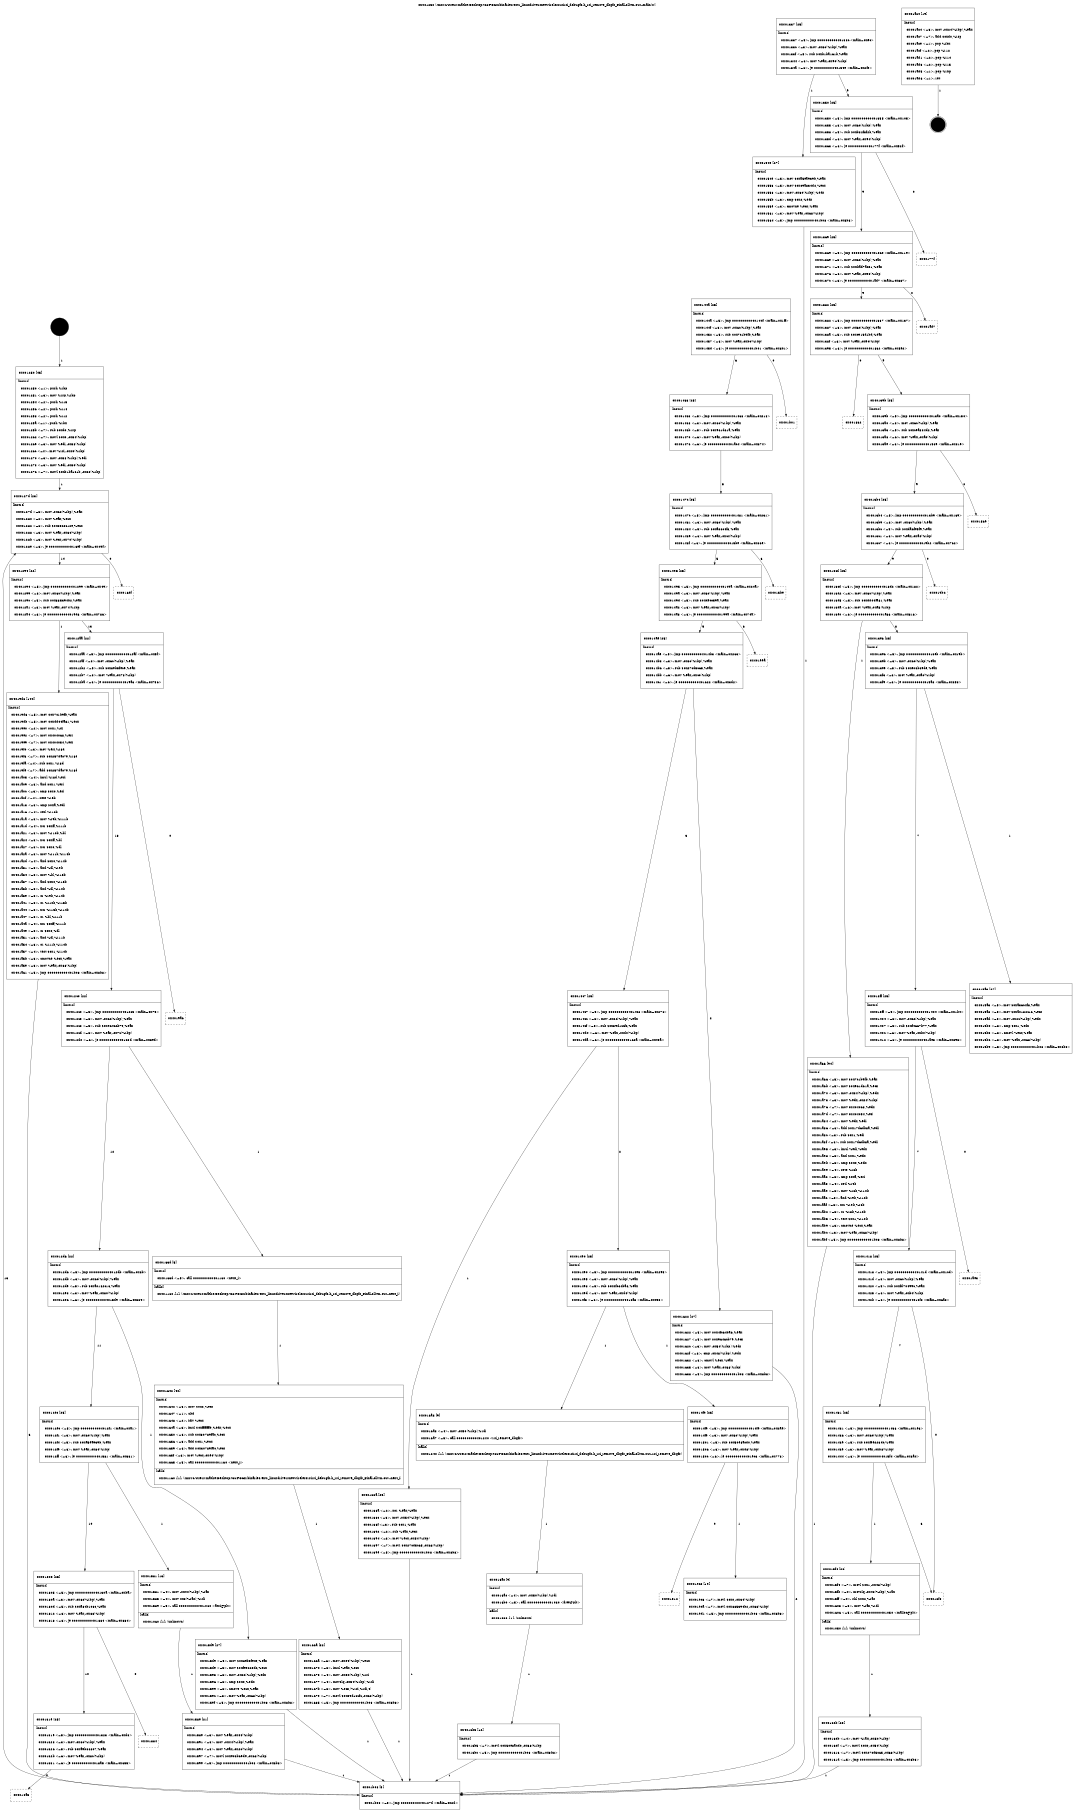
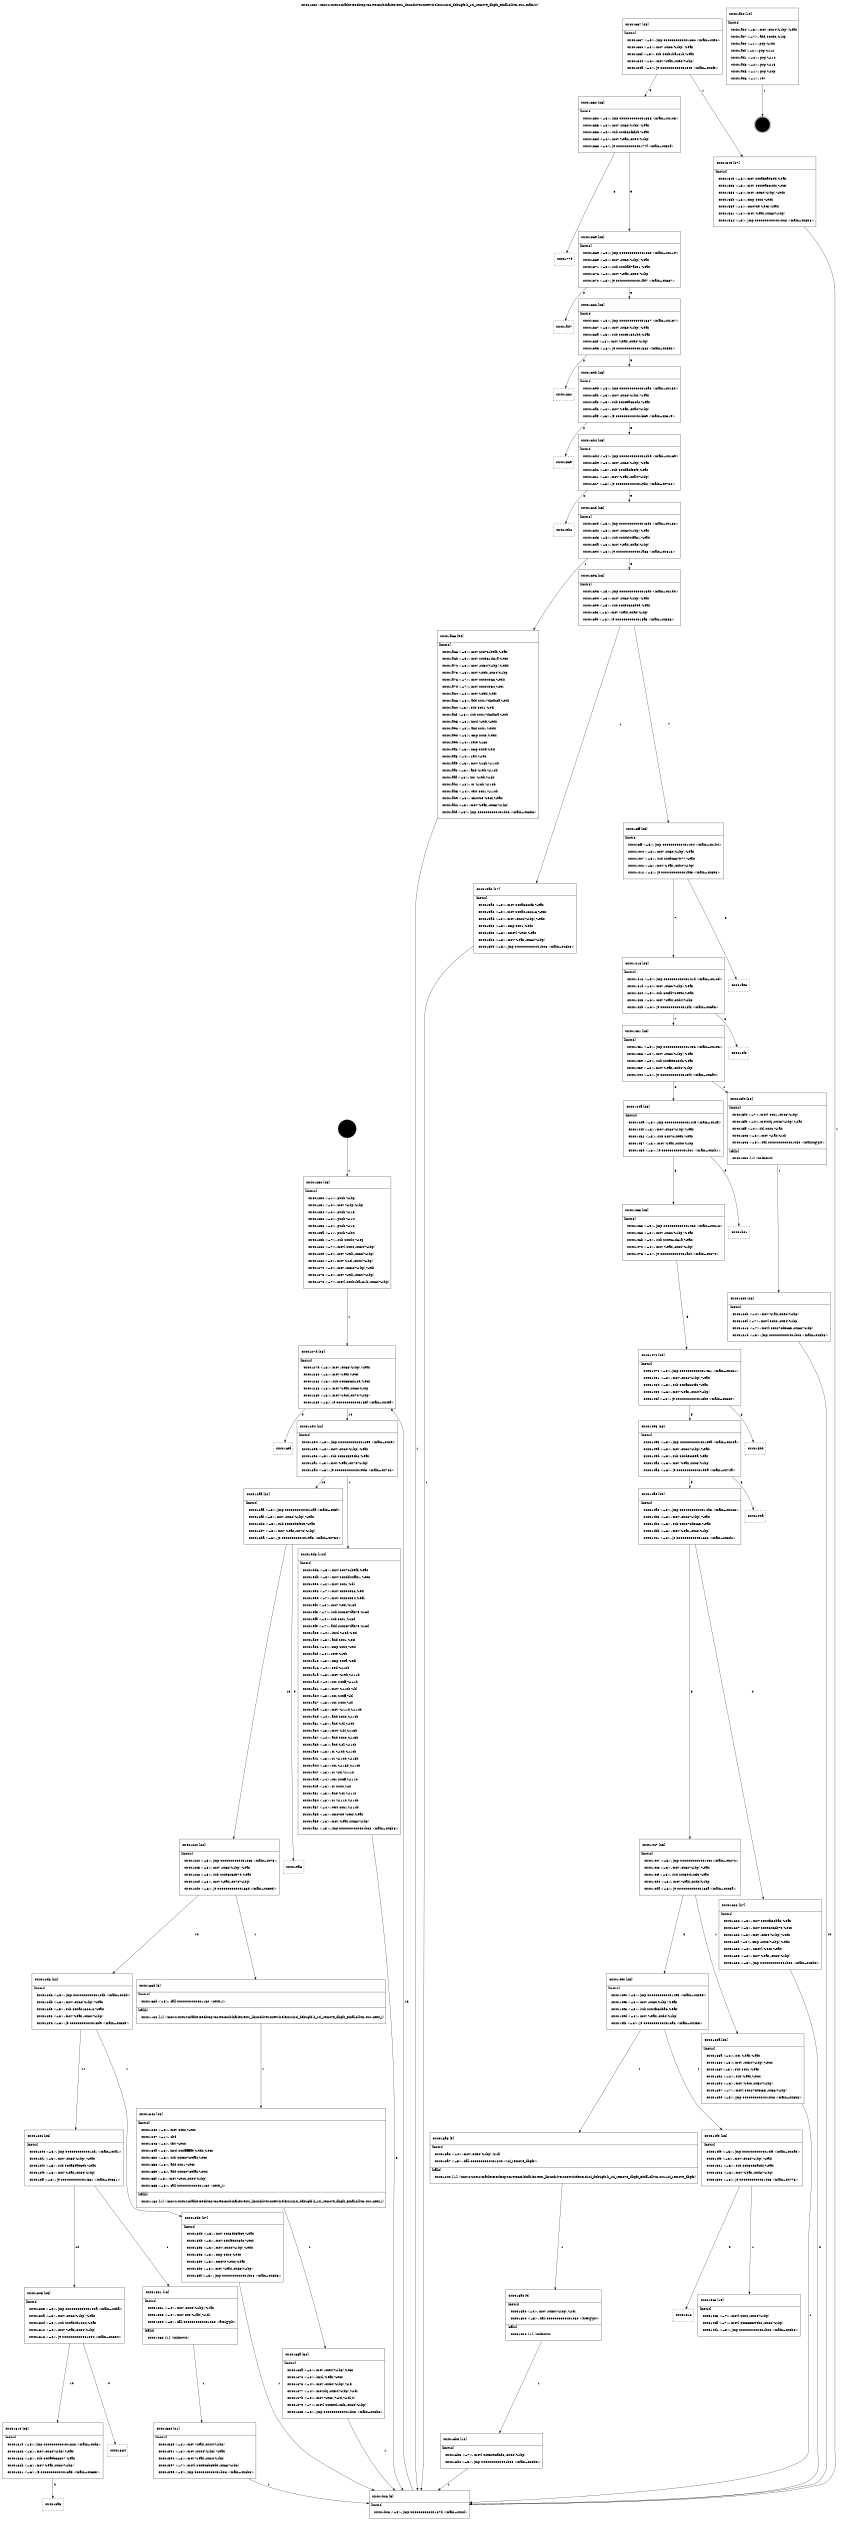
(908, 1527) -> (673, 1090)
none -> (424, 1708)
(826, 1775) -> (829, 1934)
